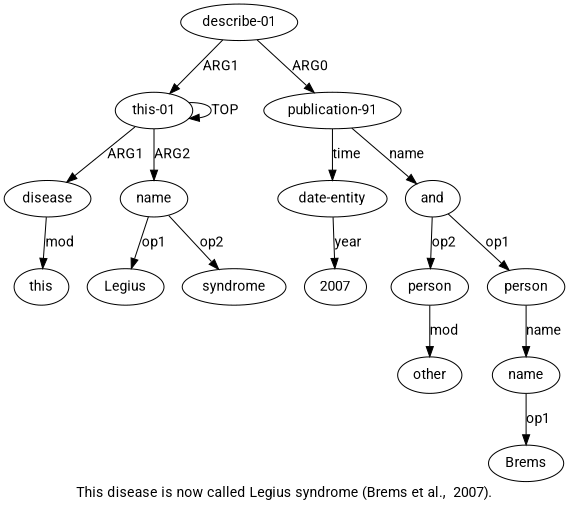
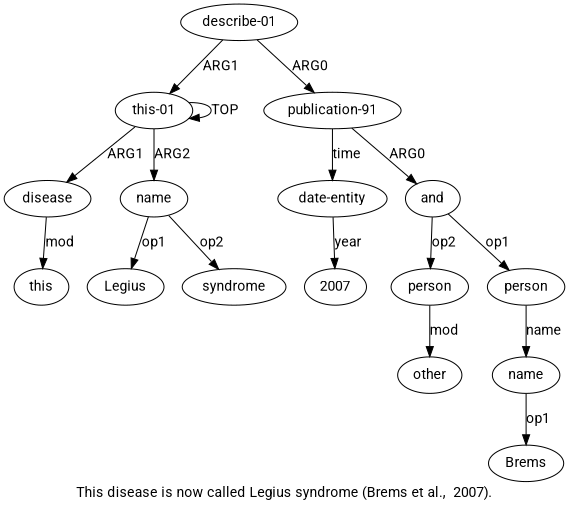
(407, 155) -> (407, 155)
